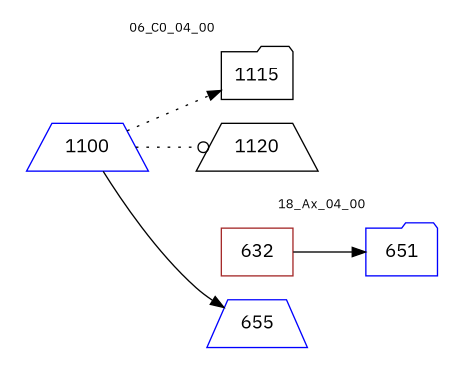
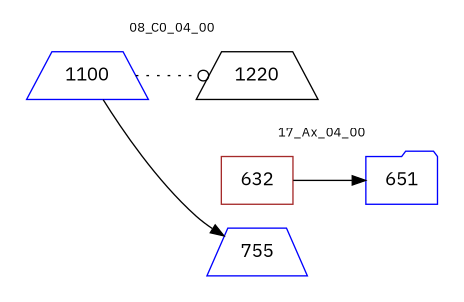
(172, 29) -> (172, 29)
(257, 76) -> none
(257, 147) -> (257, 76)
(322, 205) -> (322, 133)
(257, 324) -> (257, 252)
